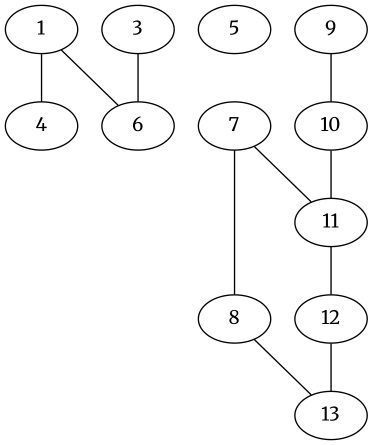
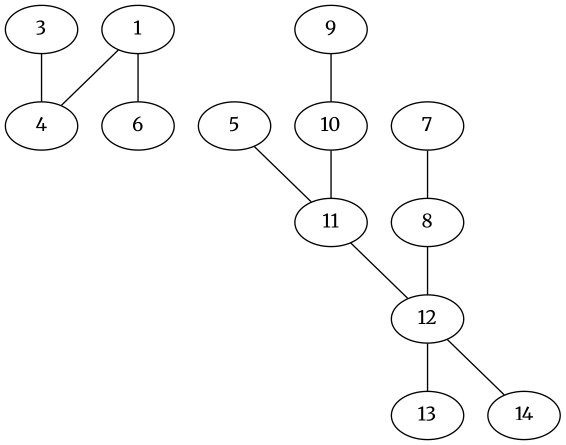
(138, 78) -> (42, 78)
(283, 174) -> (283, 174)
(283, 367) -> (428, 271)
none -> (524, 415)
